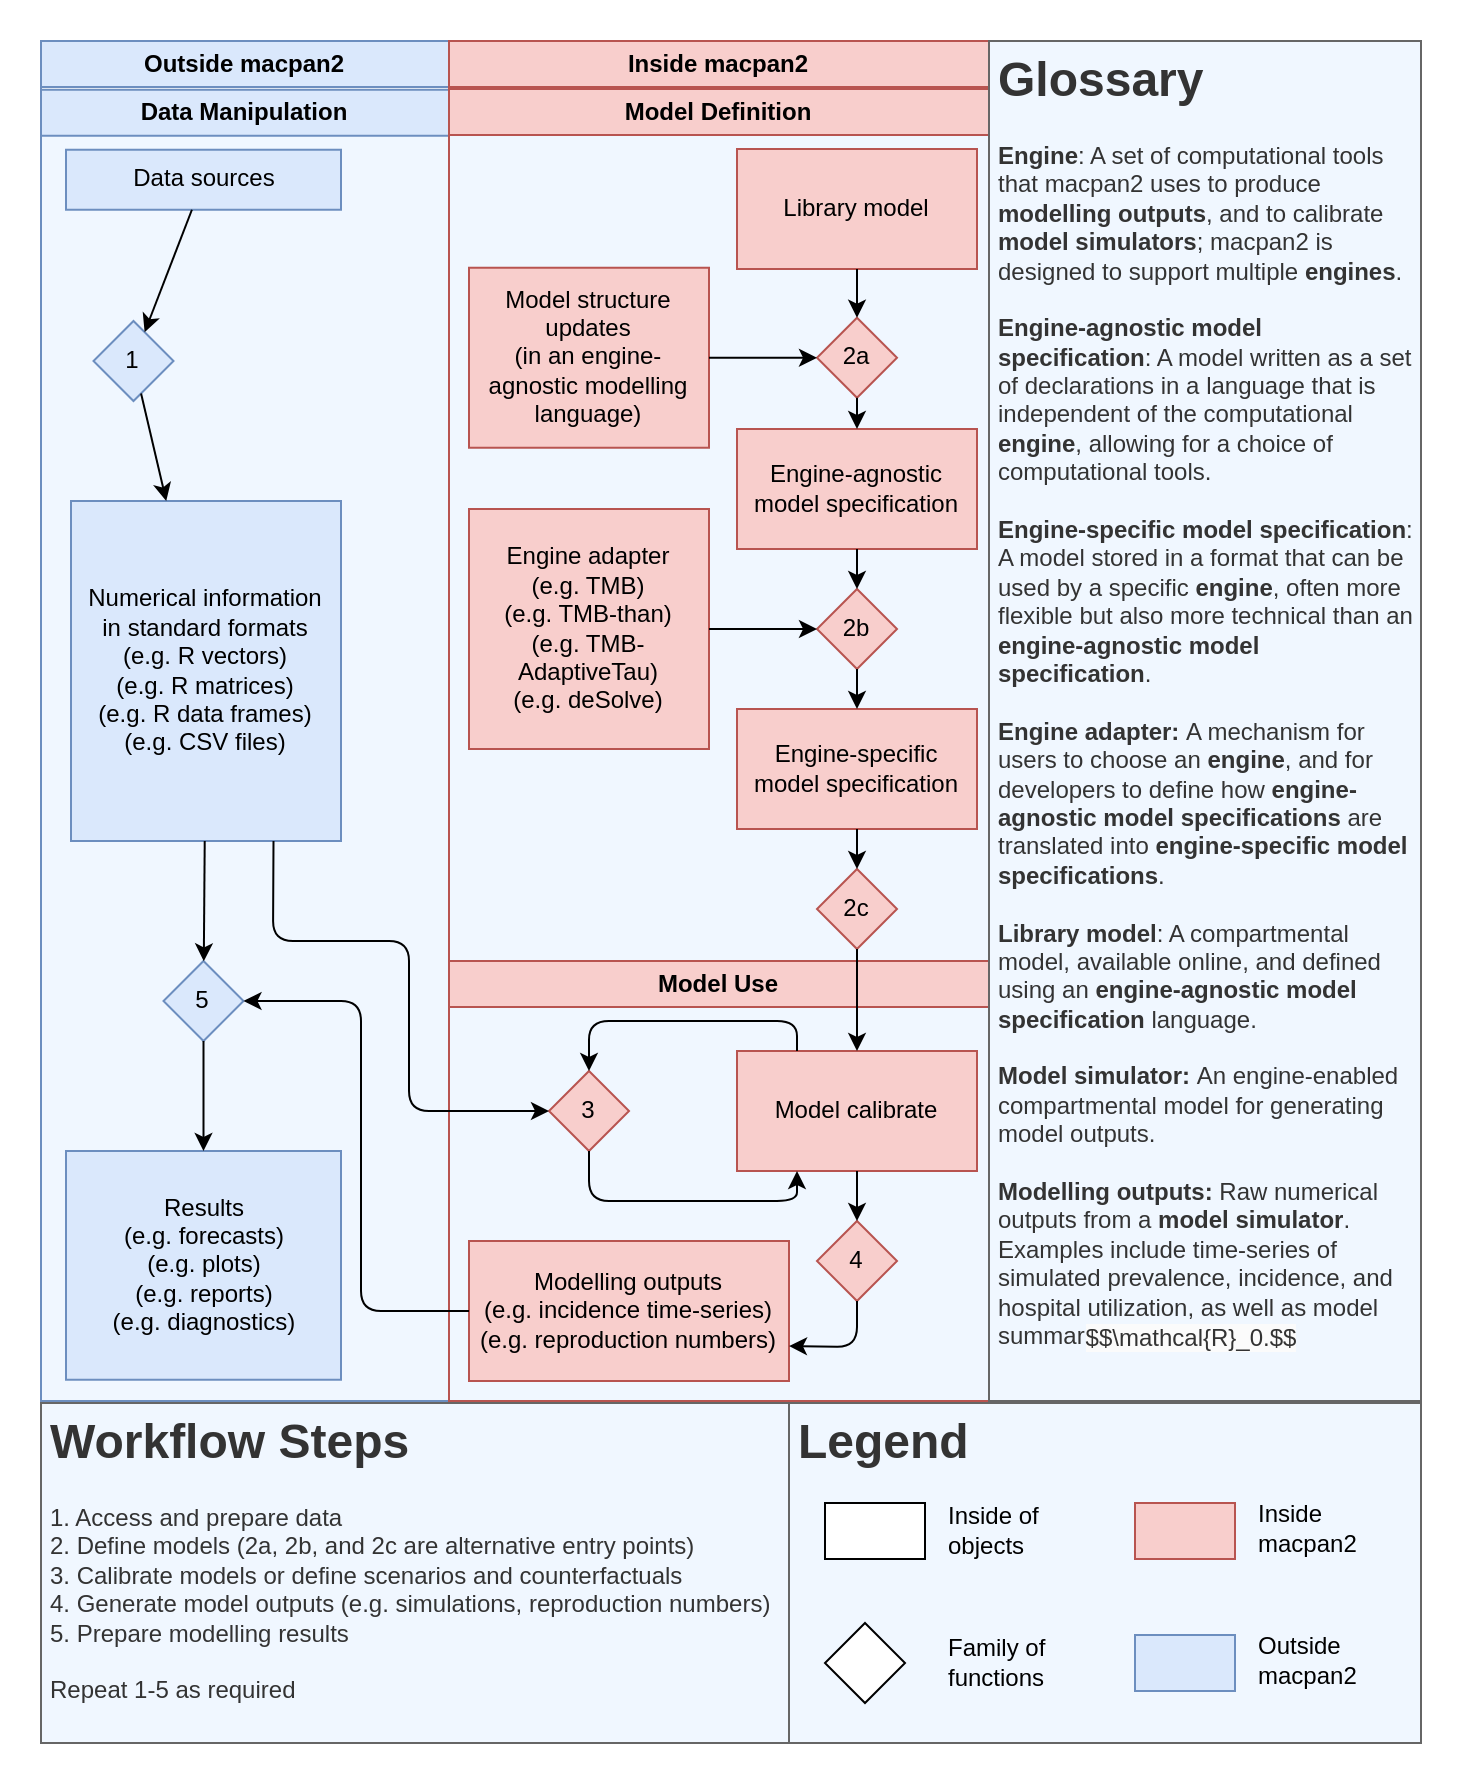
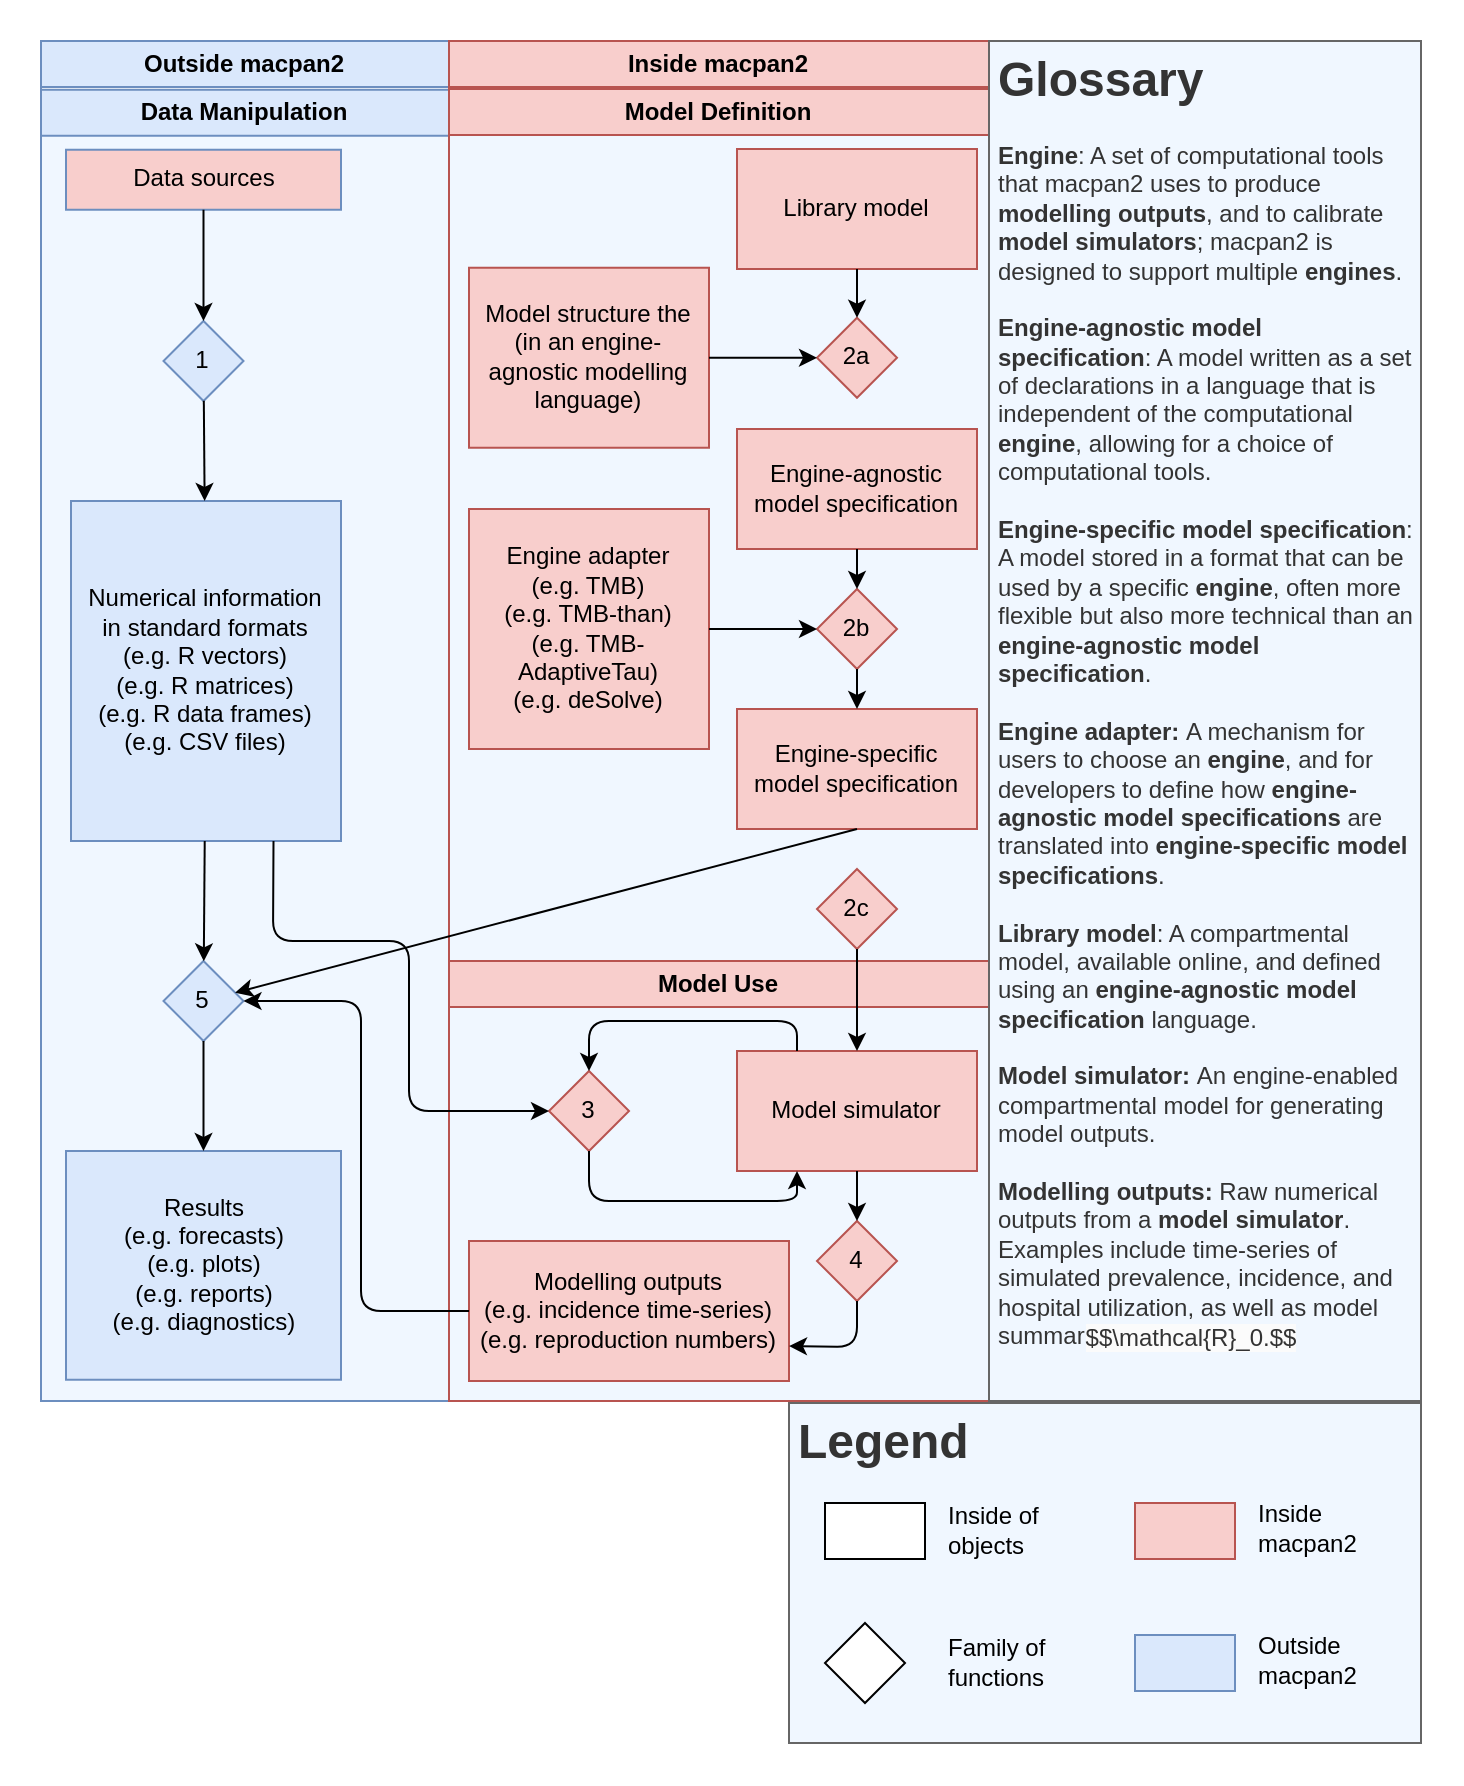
(204, 180) -> (204, 180)
(589, 357) -> (589, 357)
(134, 361) -> (204, 361)
(857, 407) -> none
(857, 842) -> (655, 882)
(857, 1111) -> (857, 1111)
(415, 1573) -> none
